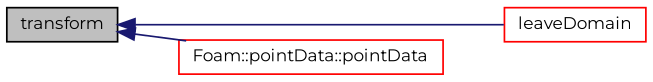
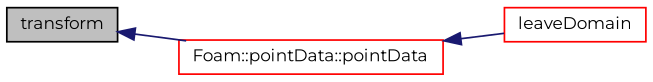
(320, 25) -> (482, 36)
